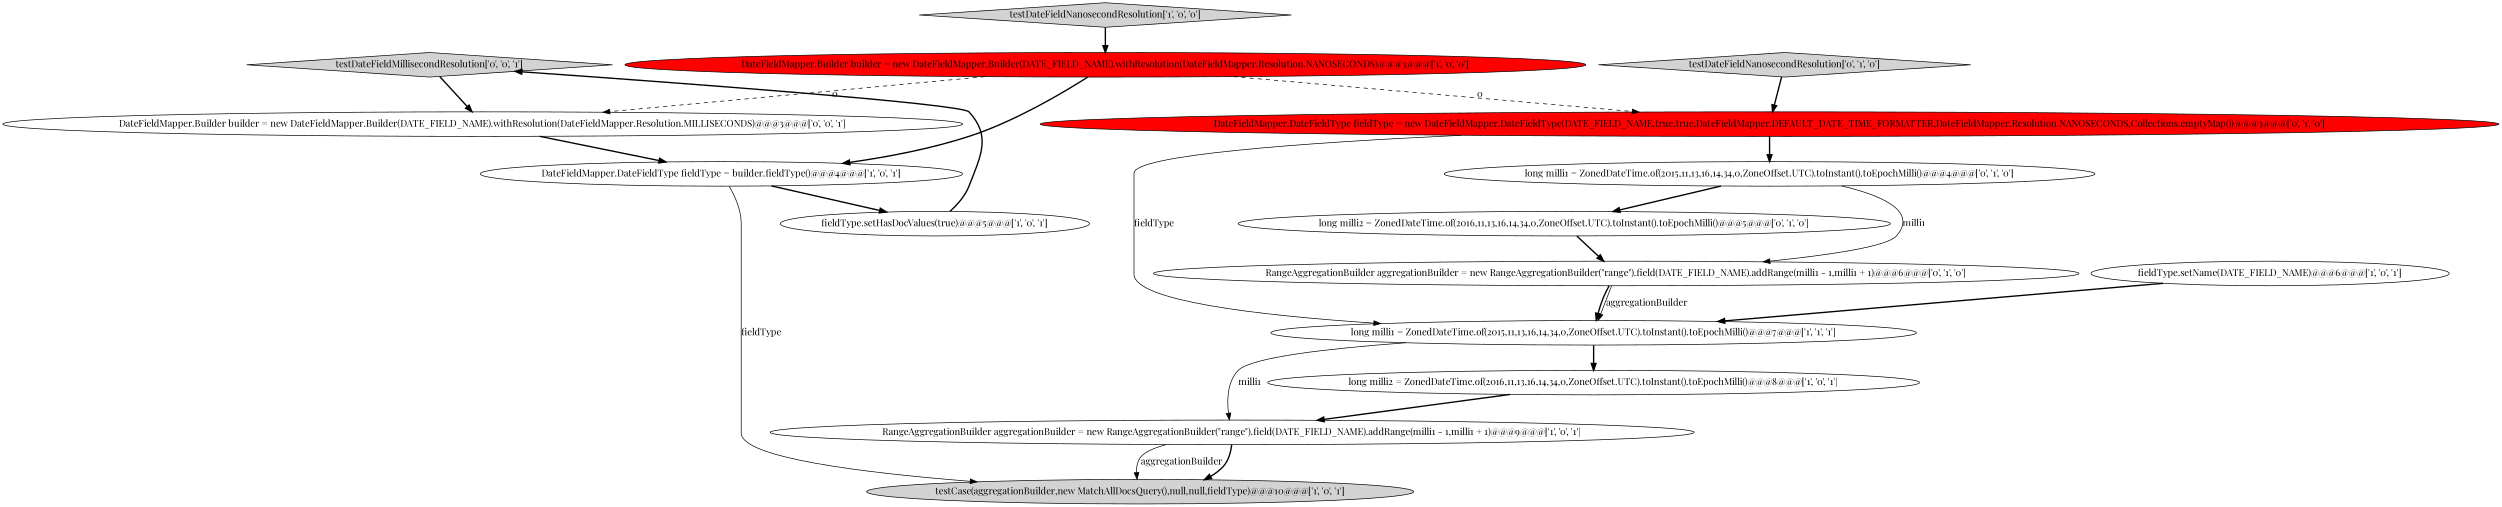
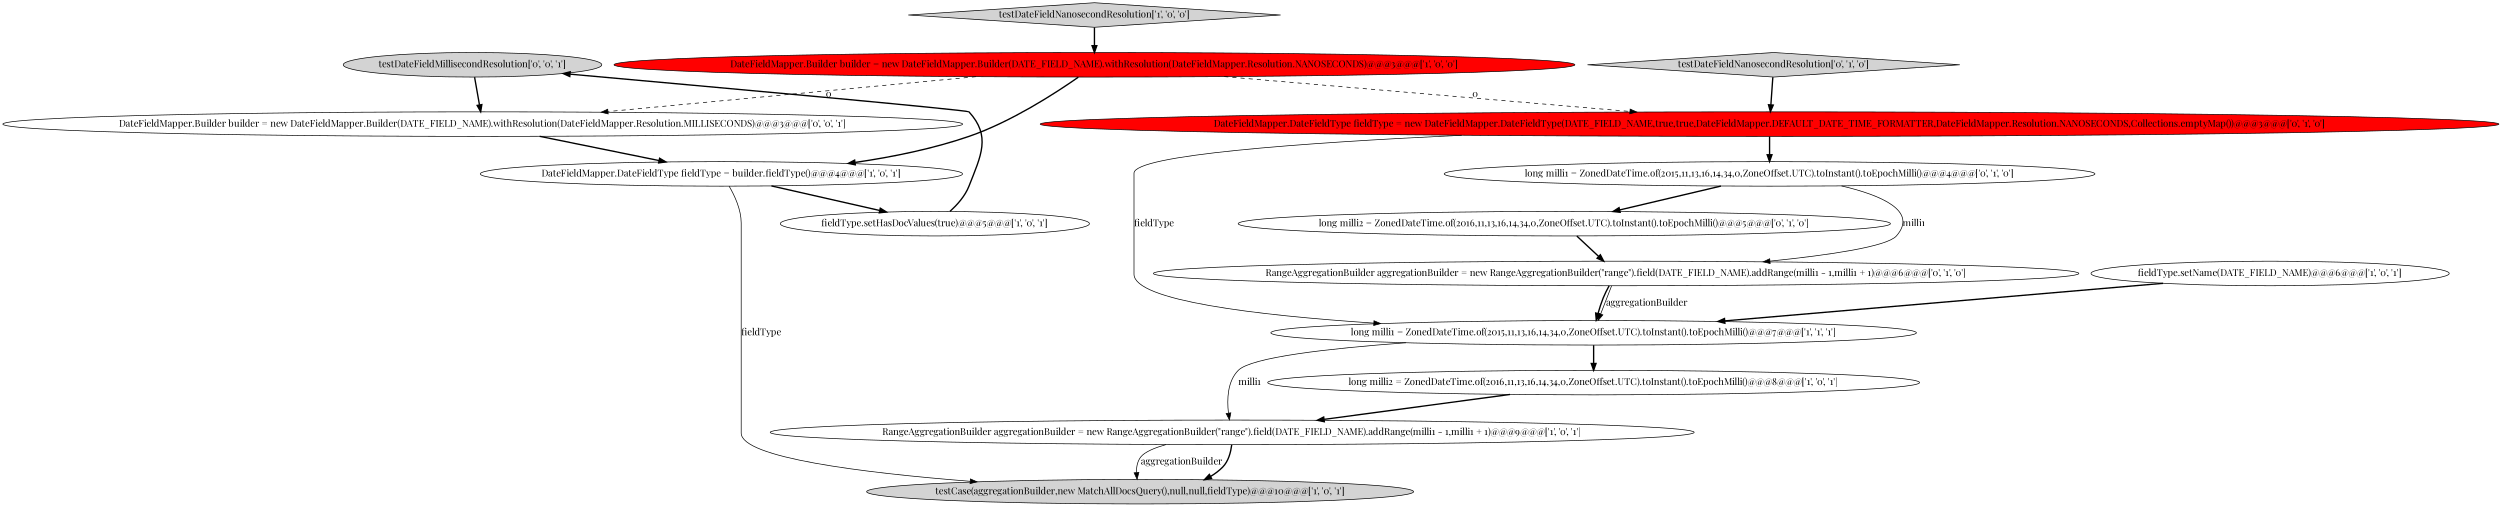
(430, 65) -> (473, 65)
